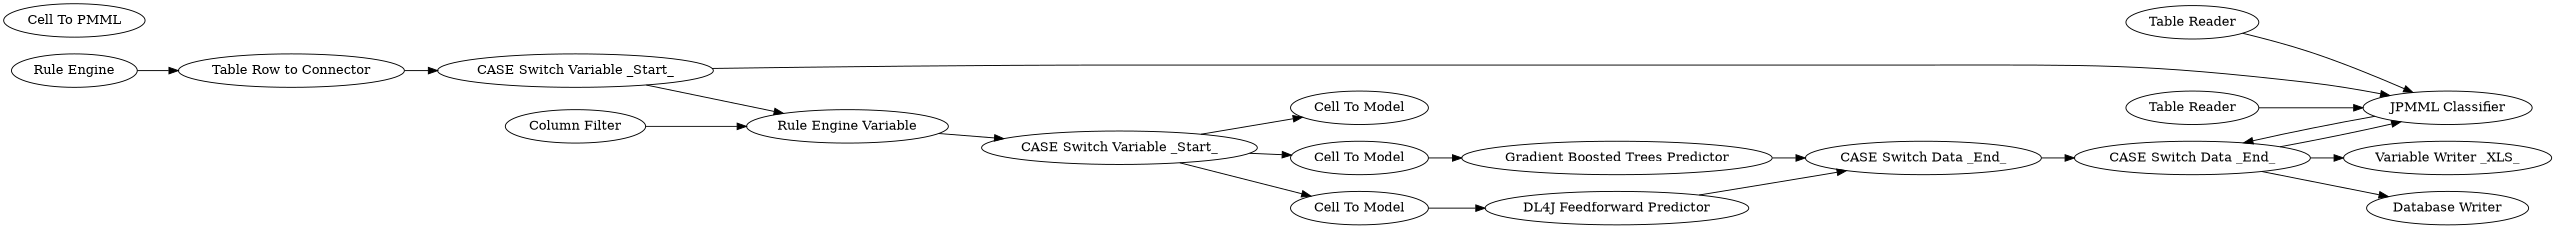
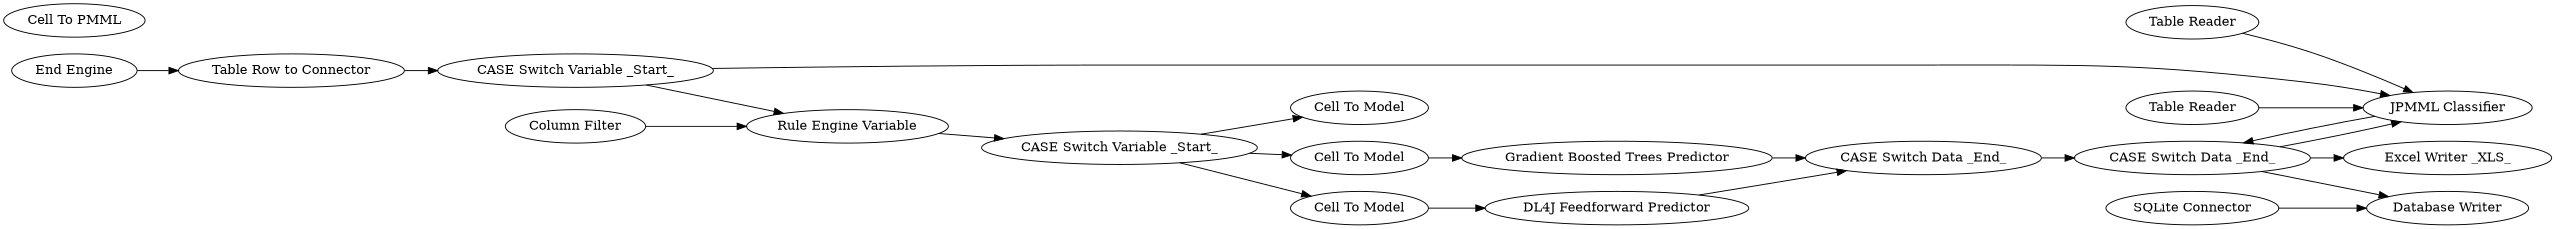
(74, 71) -> (74, 71)
(2448, 158) -> (2448, 158)
none -> (2192, 208)
